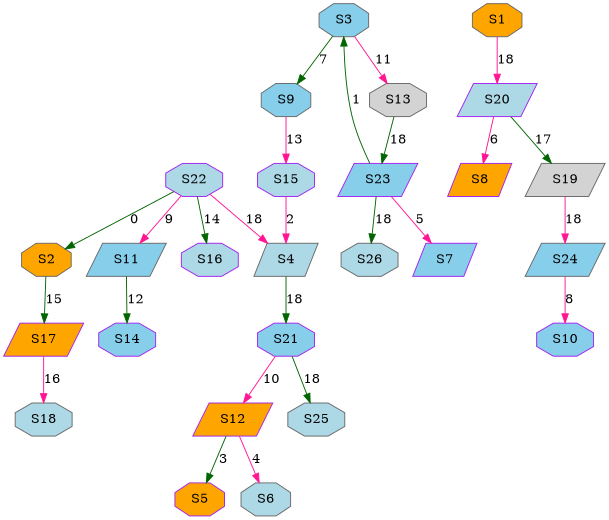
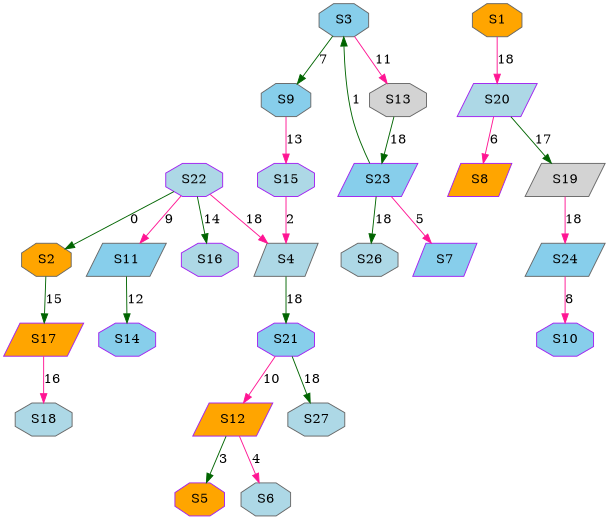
(316, 420) -> (316, 420)
